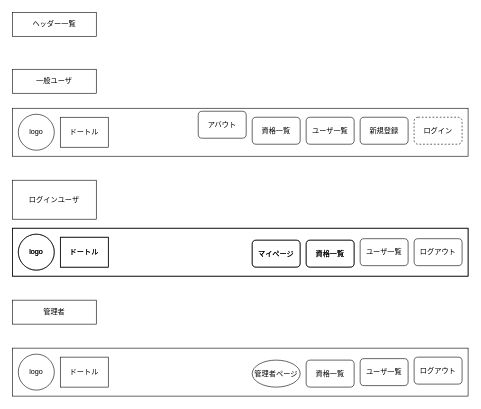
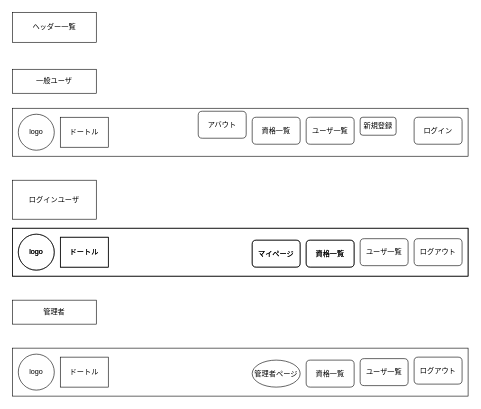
(54, 24) -> (54, 27)
(384, 131) -> (378, 126)
(438, 131) -> (438, 131)
